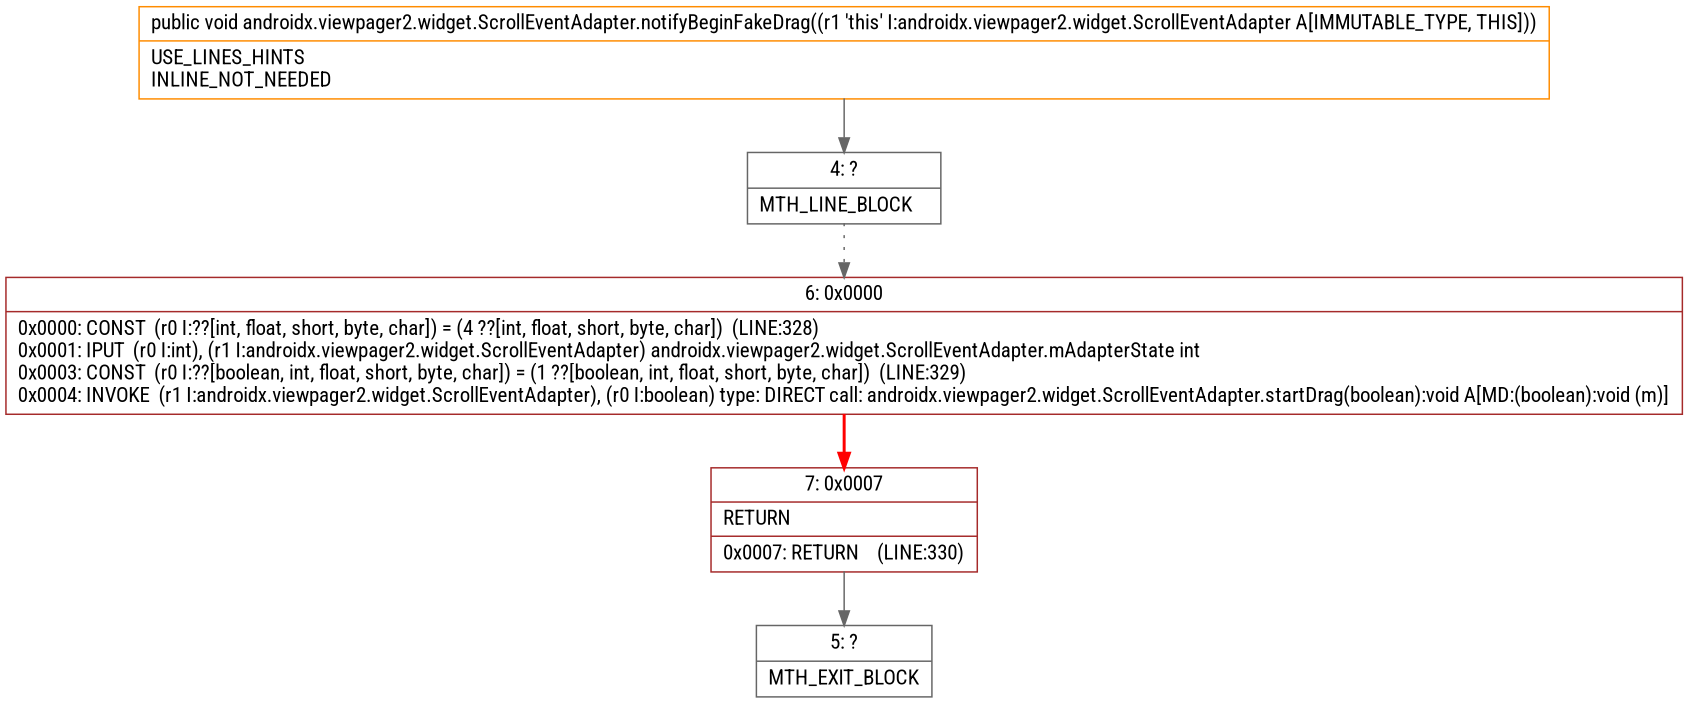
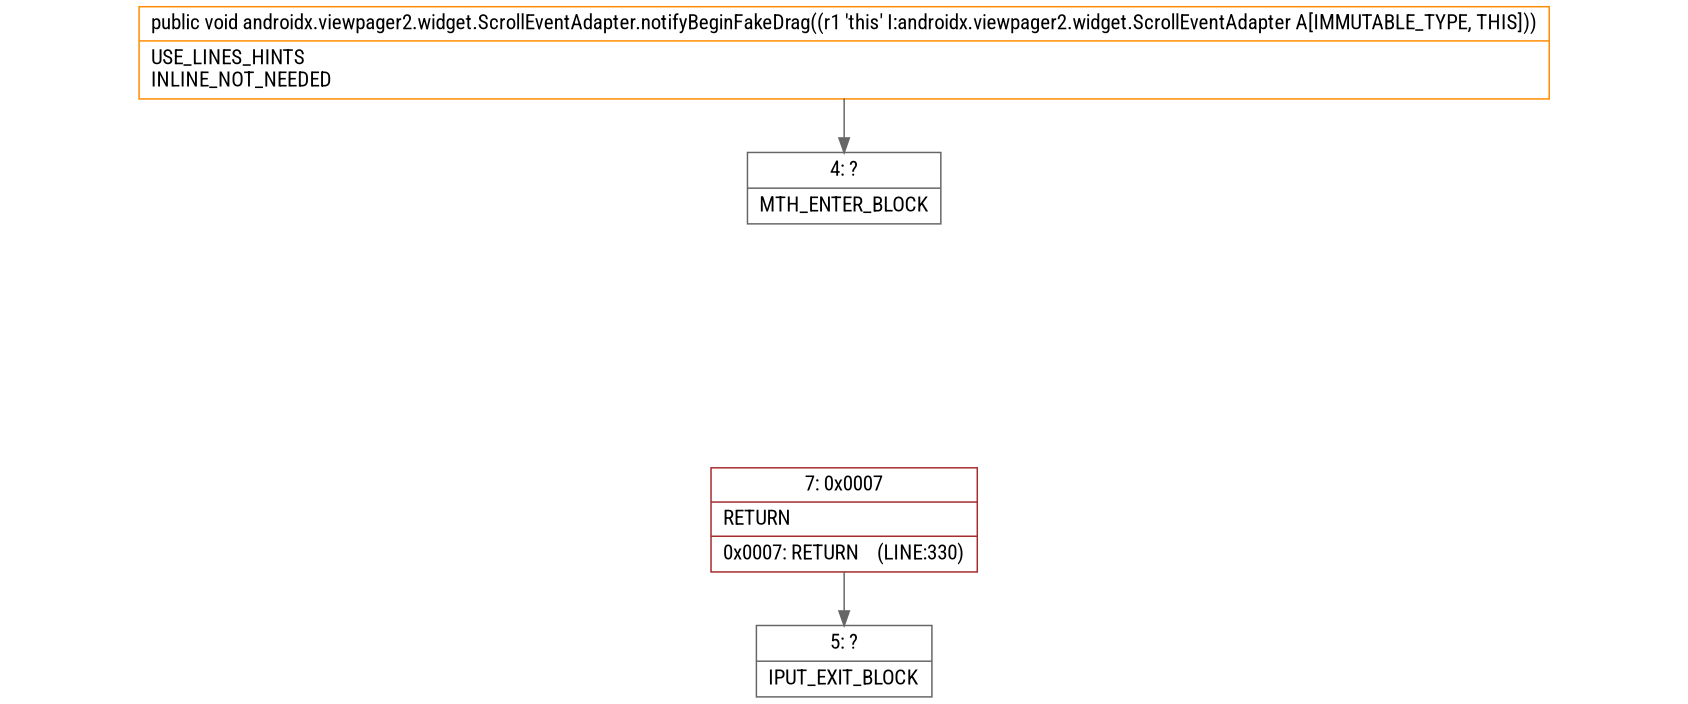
(836, 205) -> (844, 205)
(844, 346) -> none
(844, 678) -> (843, 678)
